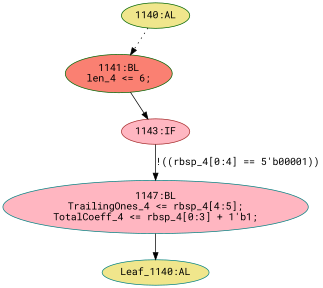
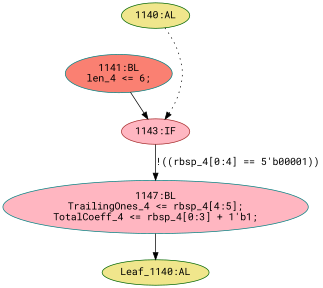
(141, 38) -> (182, 70)
(119, 74) -> (119, 74)
(156, 272) -> (156, 272)
